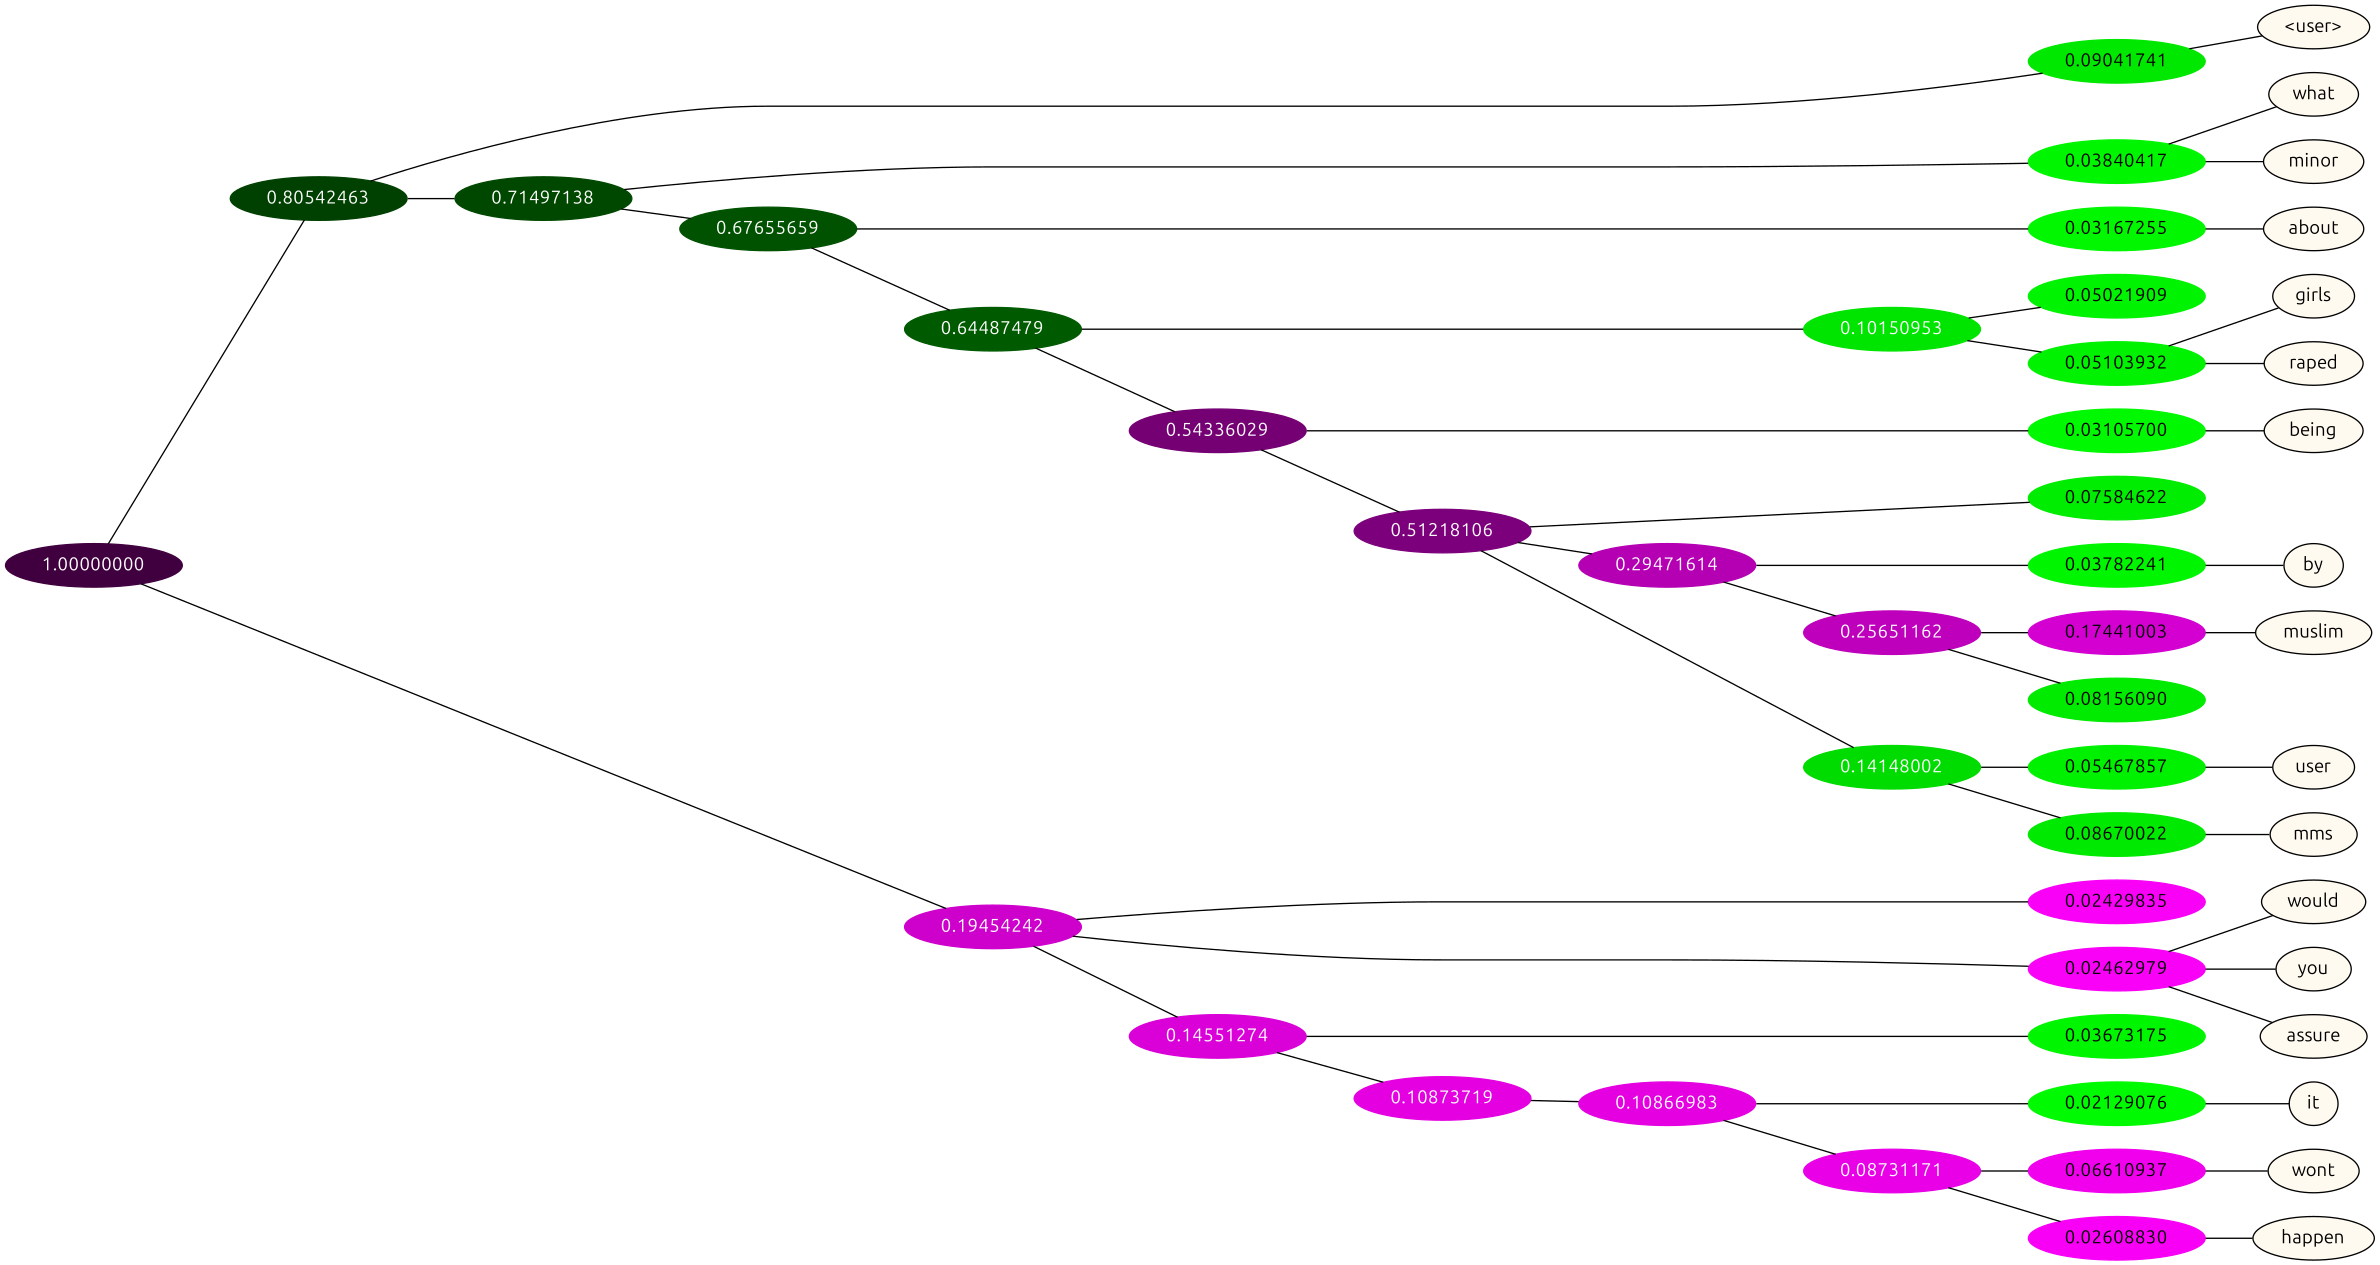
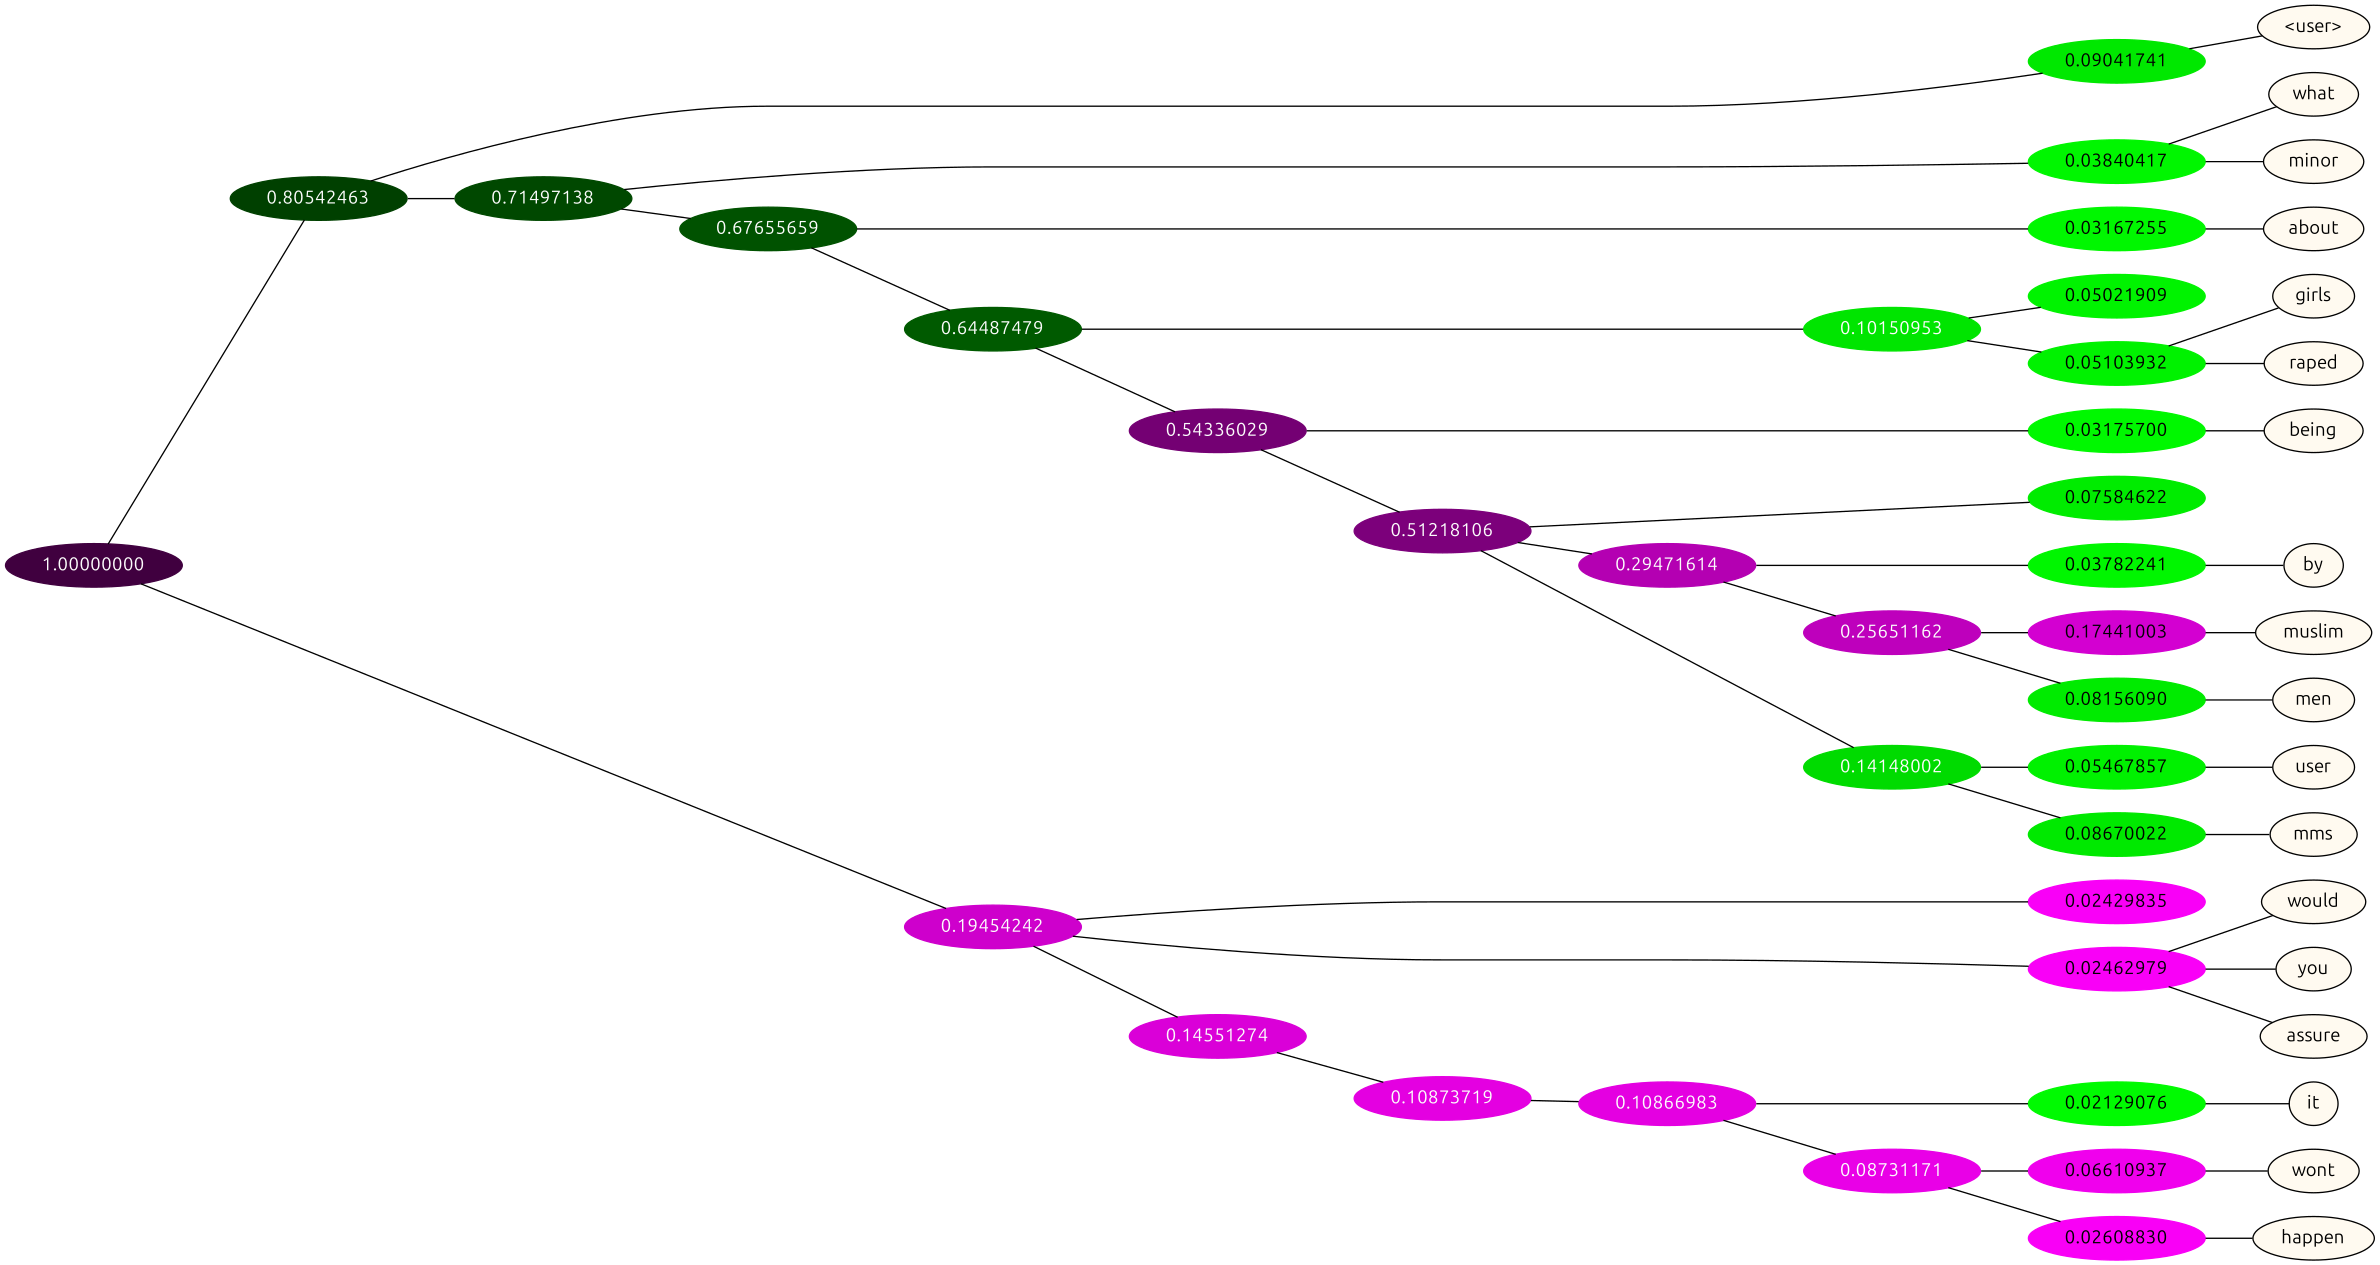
(2117, 431) -> (2117, 431)
none -> (2314, 700)
(2117, 1036) -> none
